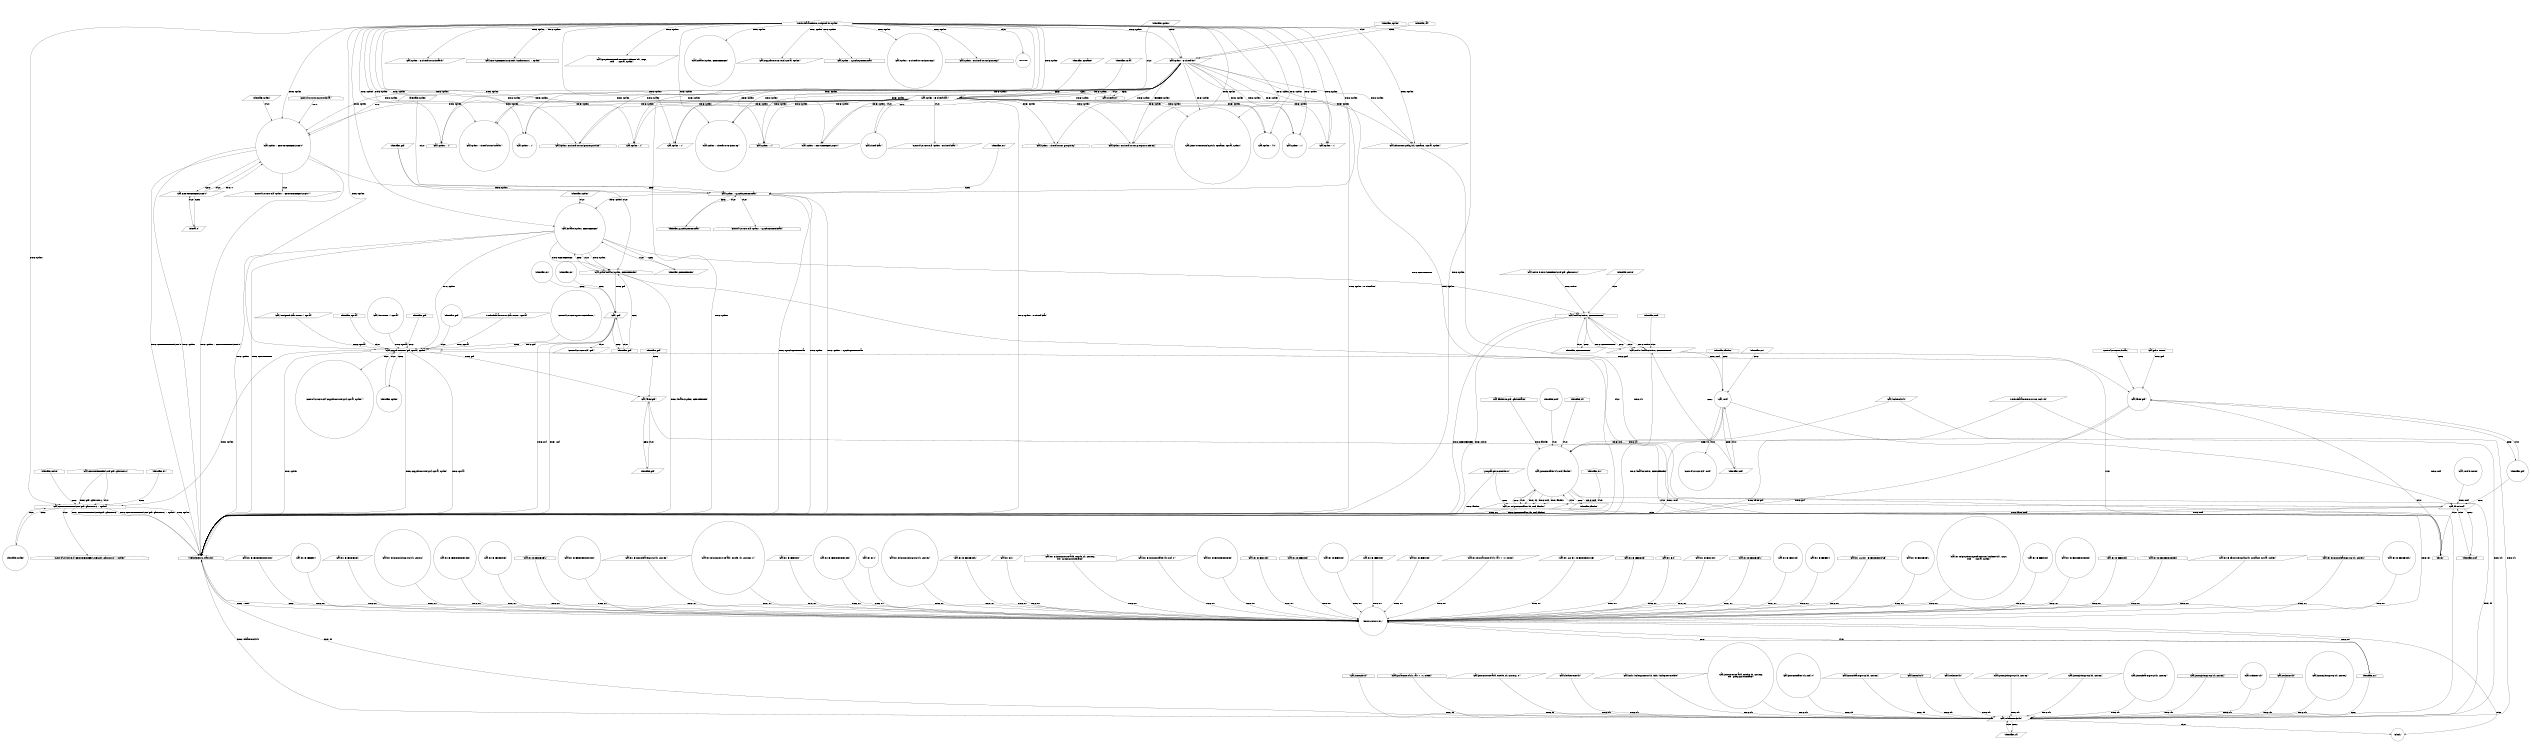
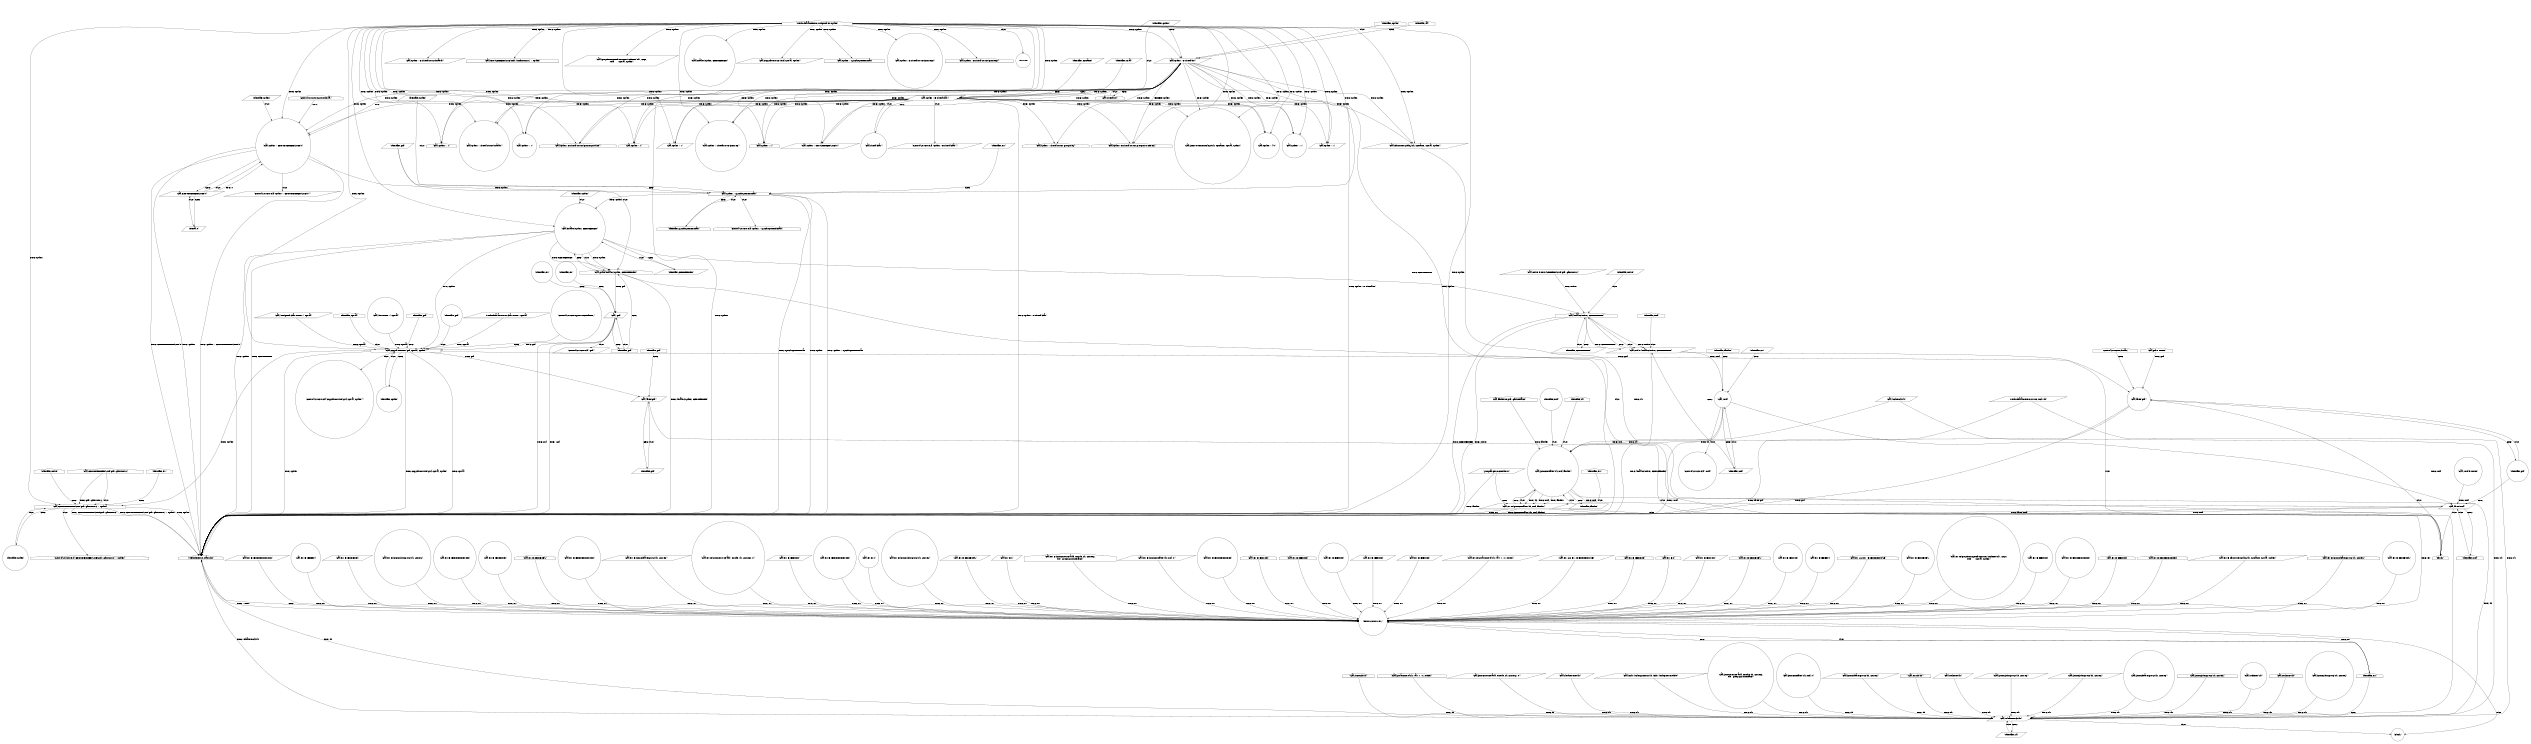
(1705, 442) -> (1705, 442)
(1915, 676) -> (1915, 676)
